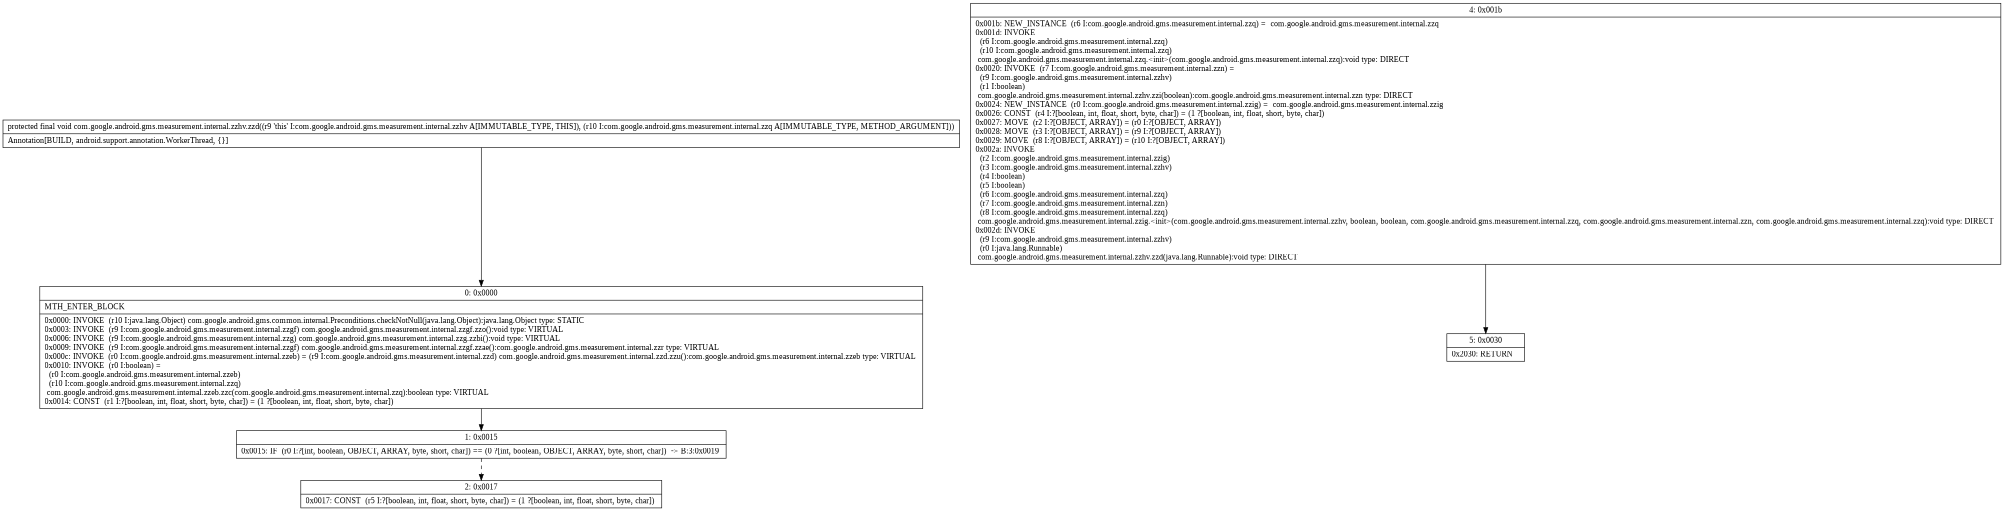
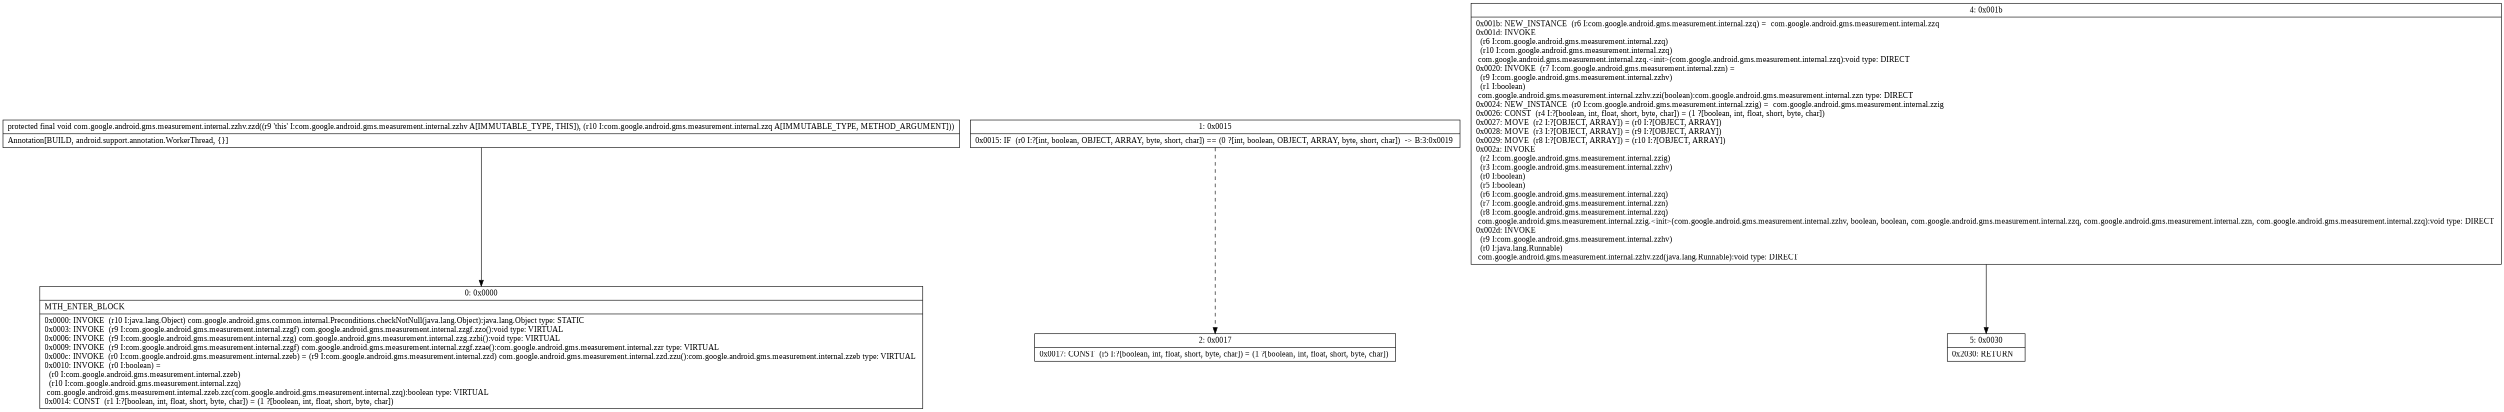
(1000, 176) -> (1501, 176)
(481, 417) -> none
